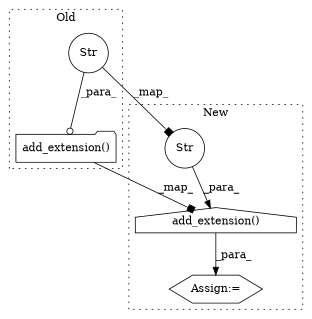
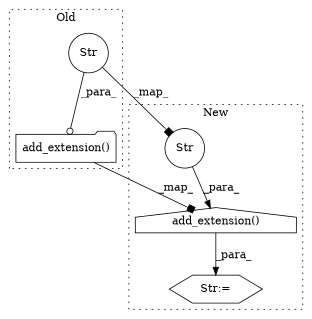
(216, 289) -> (216, 289)
